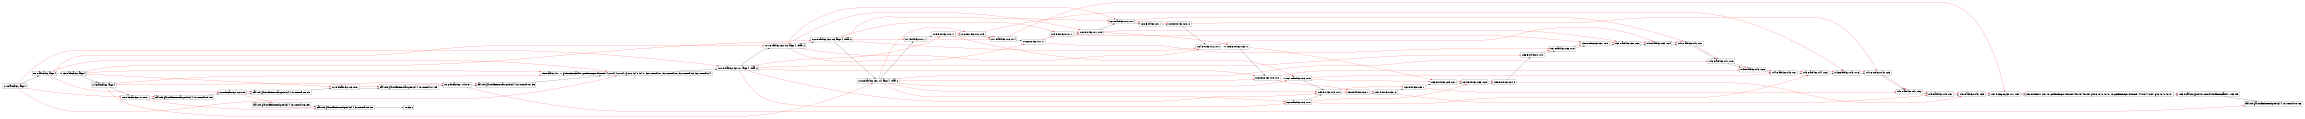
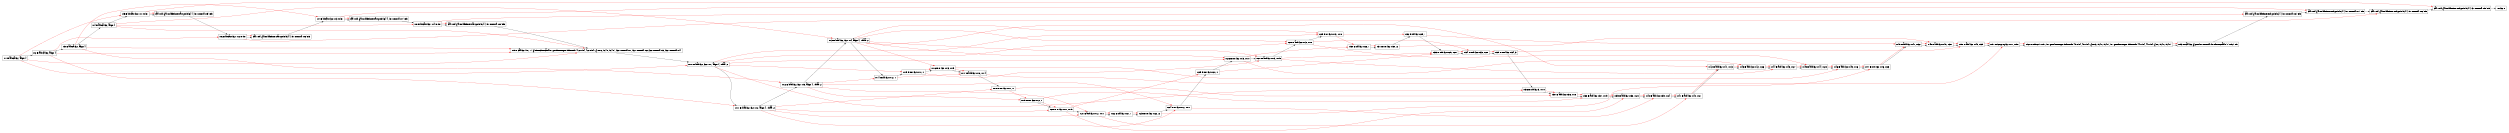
none -> (2336, 11)
(1595, 44) -> (1595, 96)
(1311, 84) -> (1285, 50)
